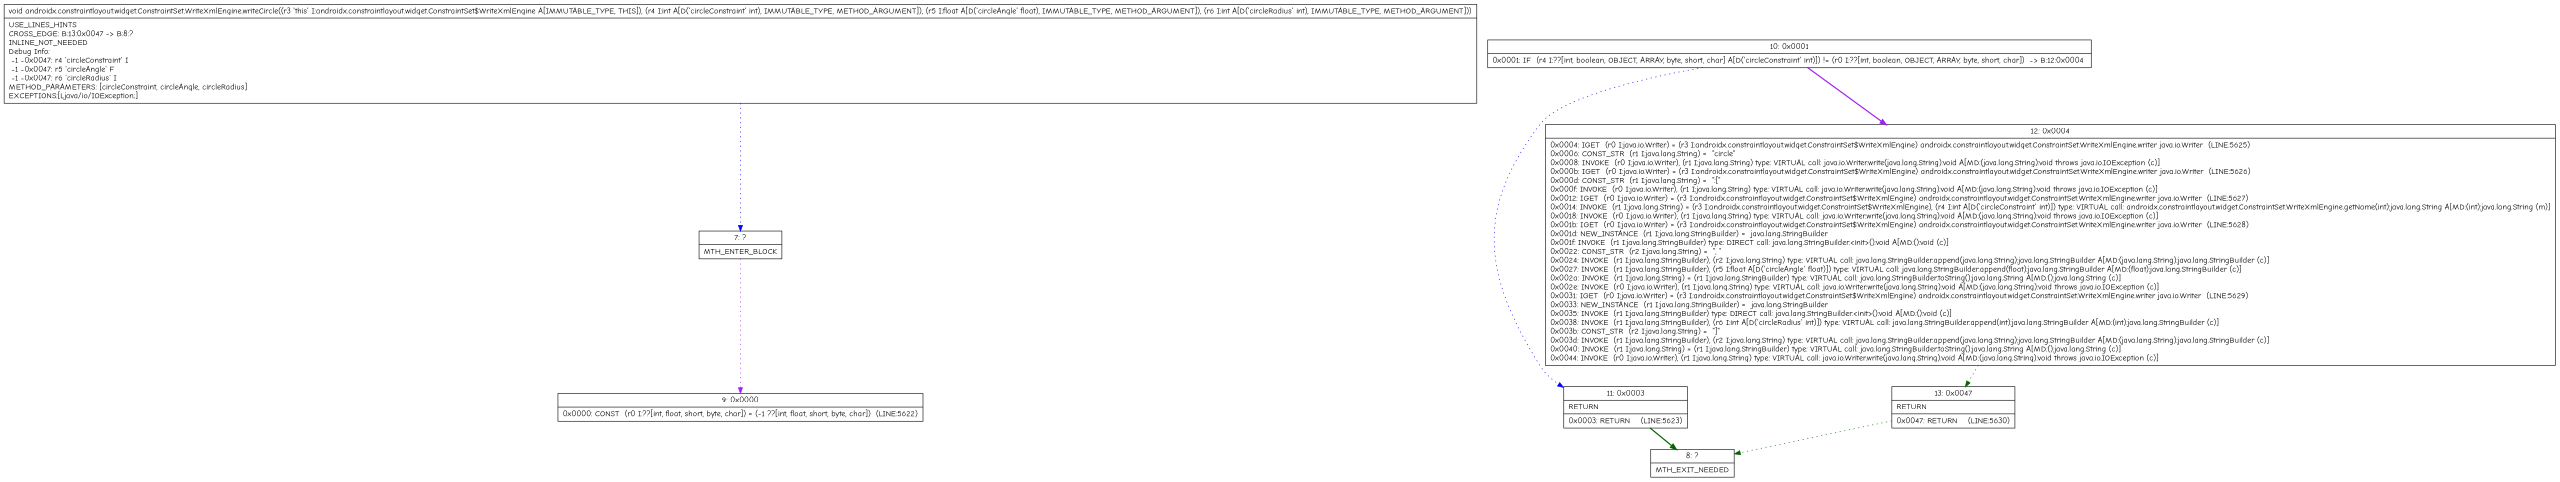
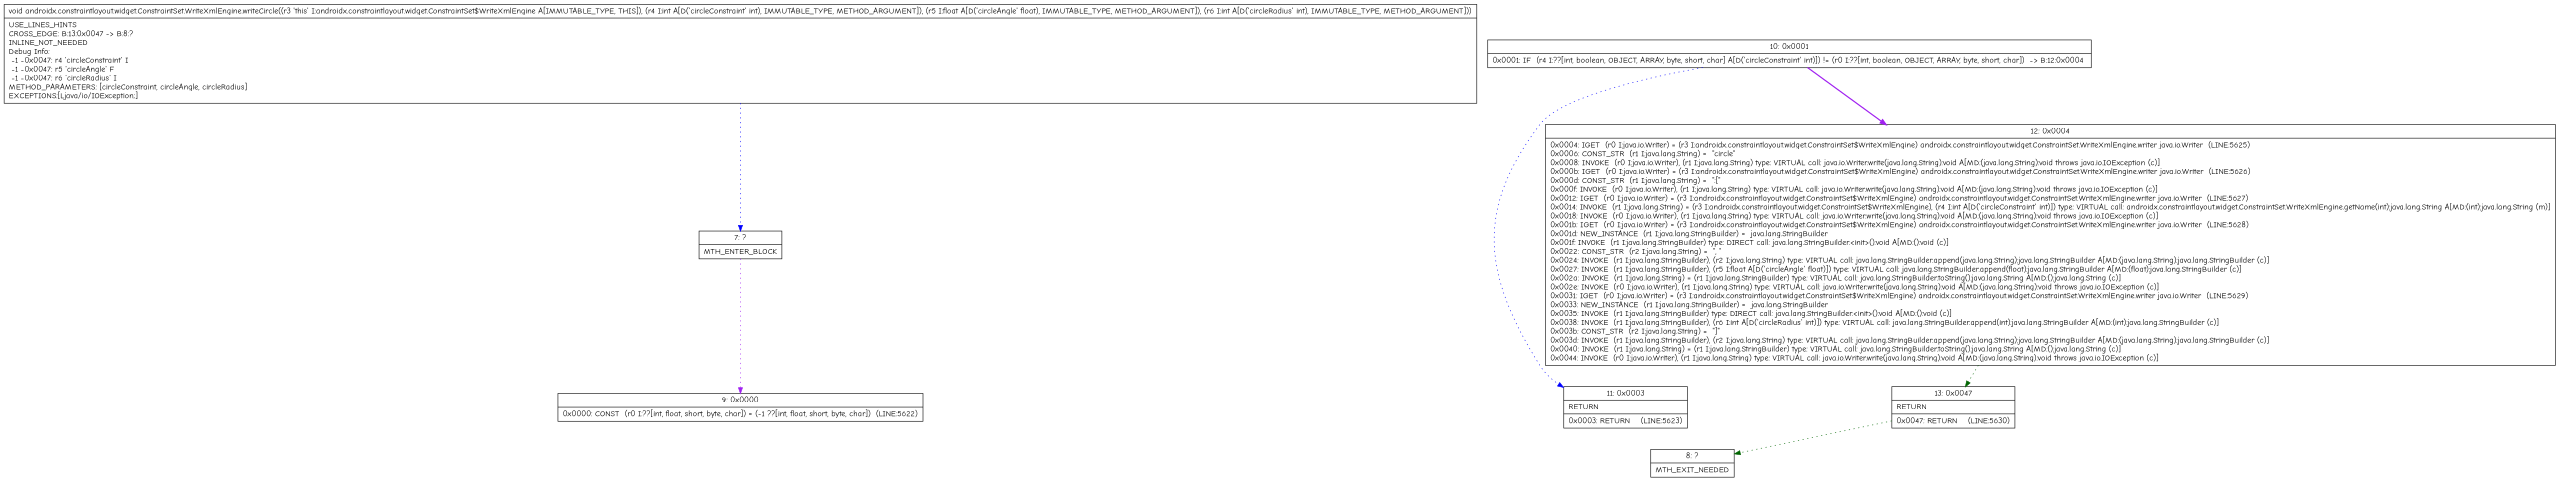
(1661, 437) -> none
